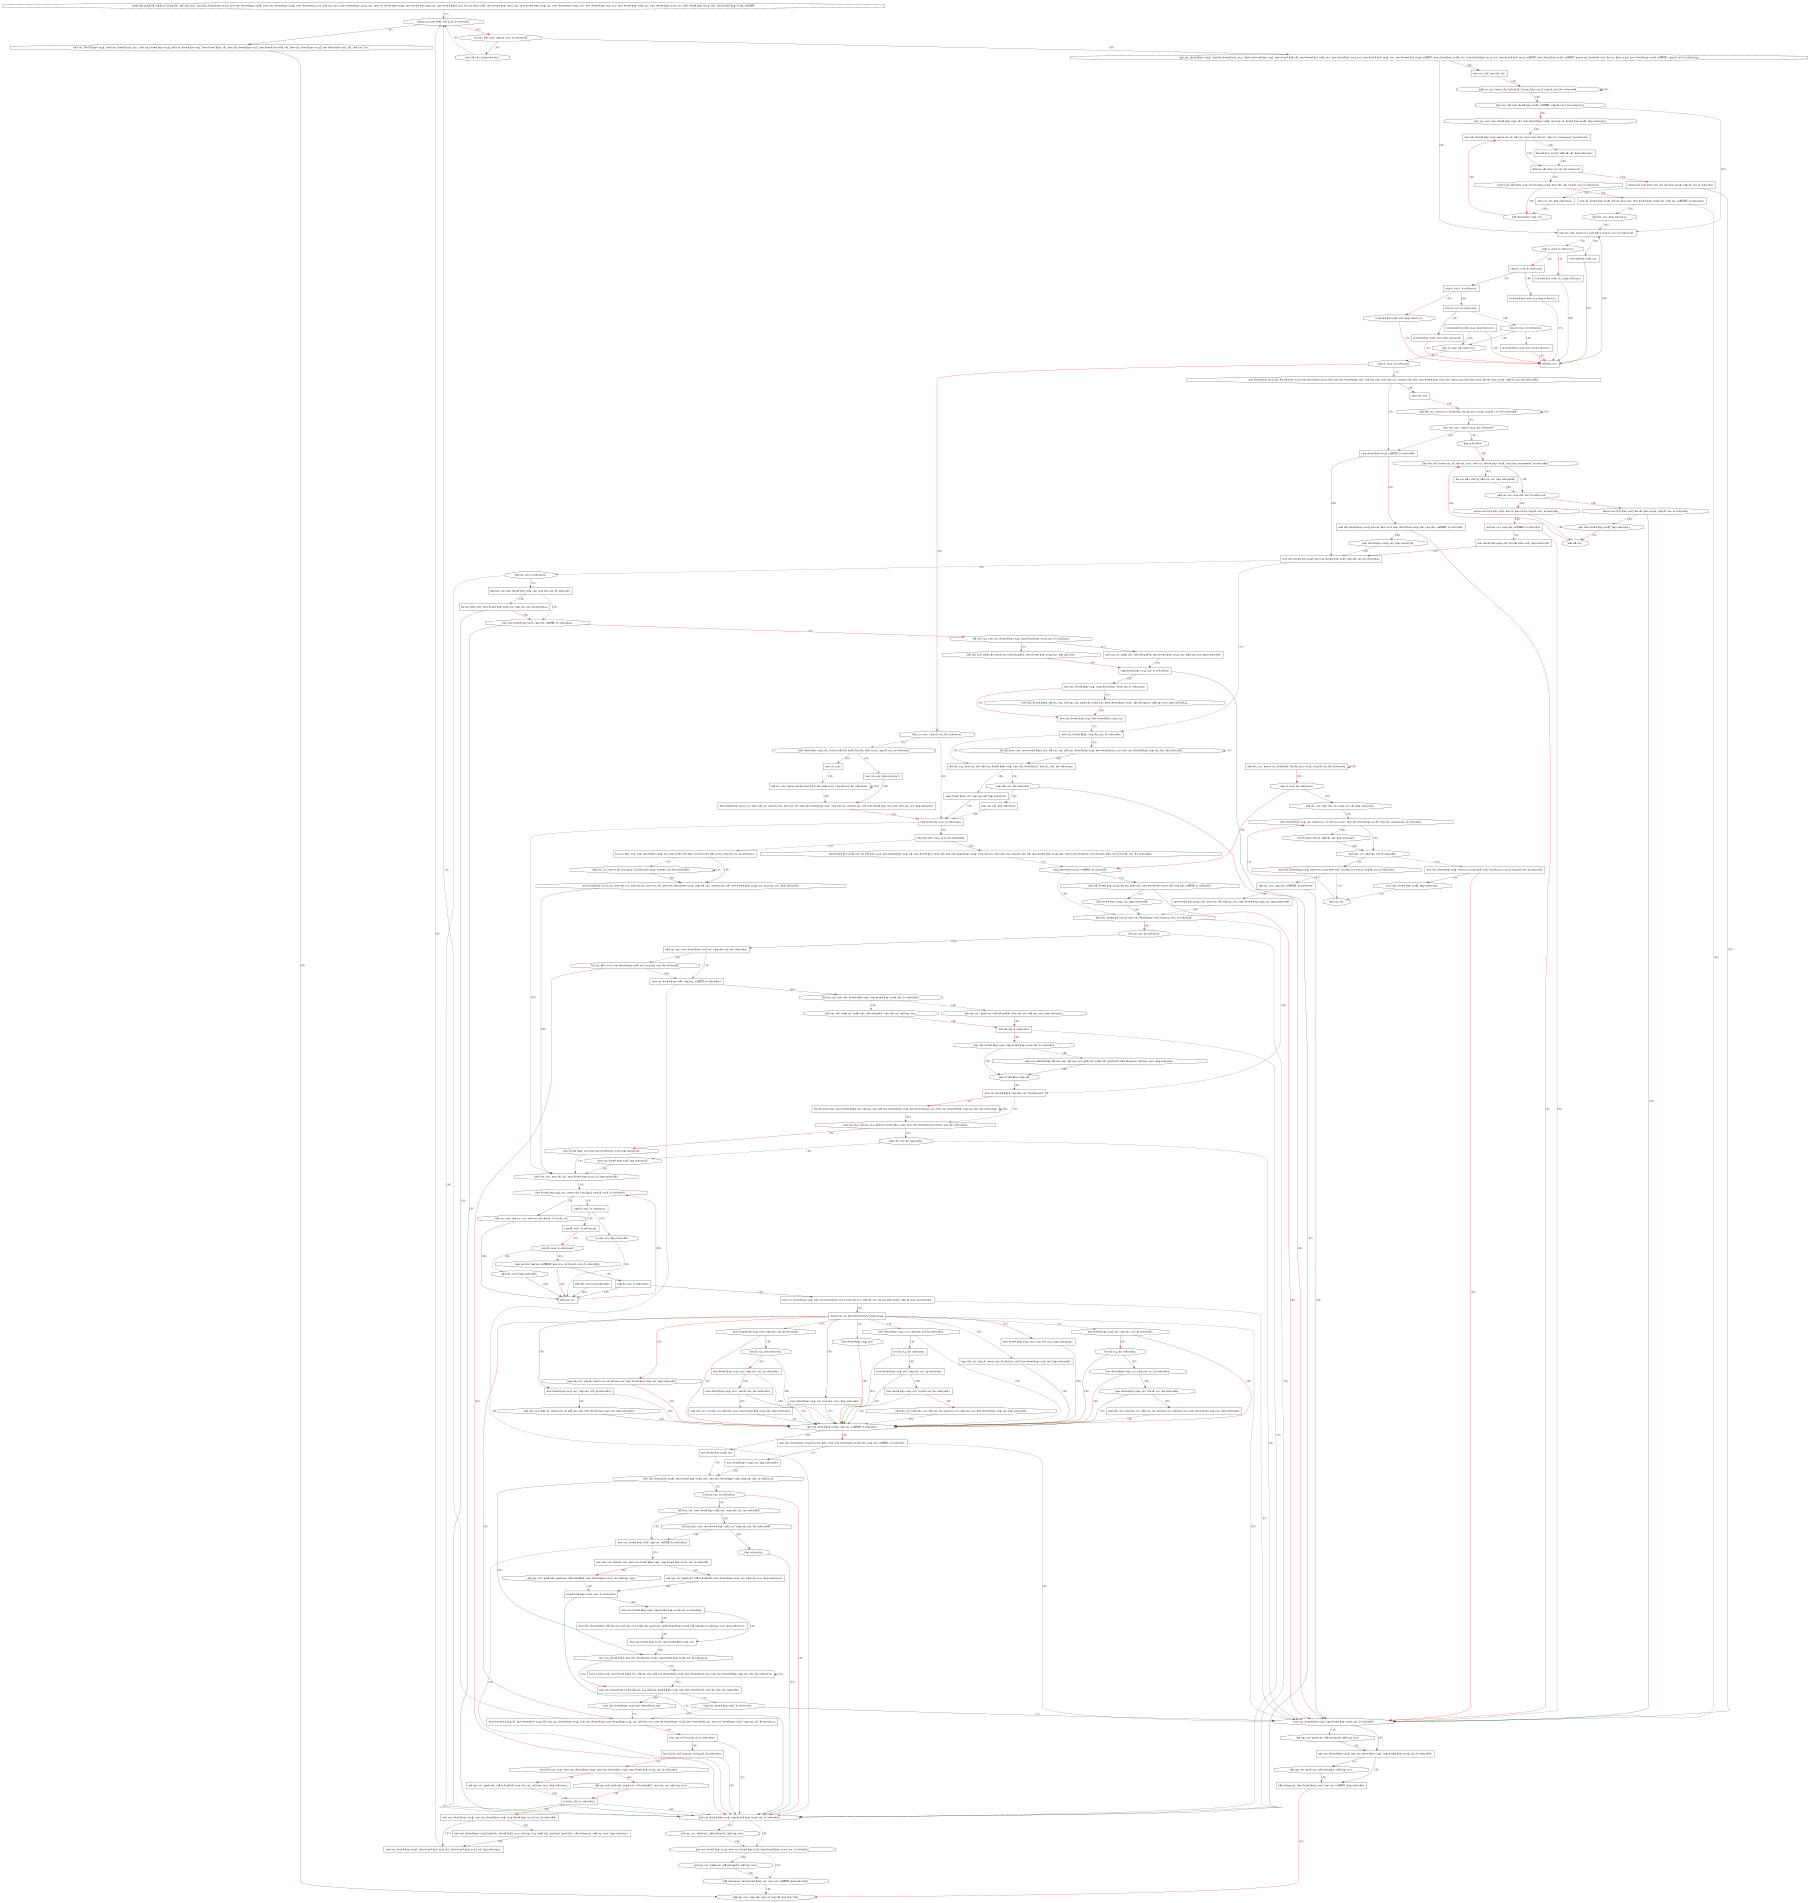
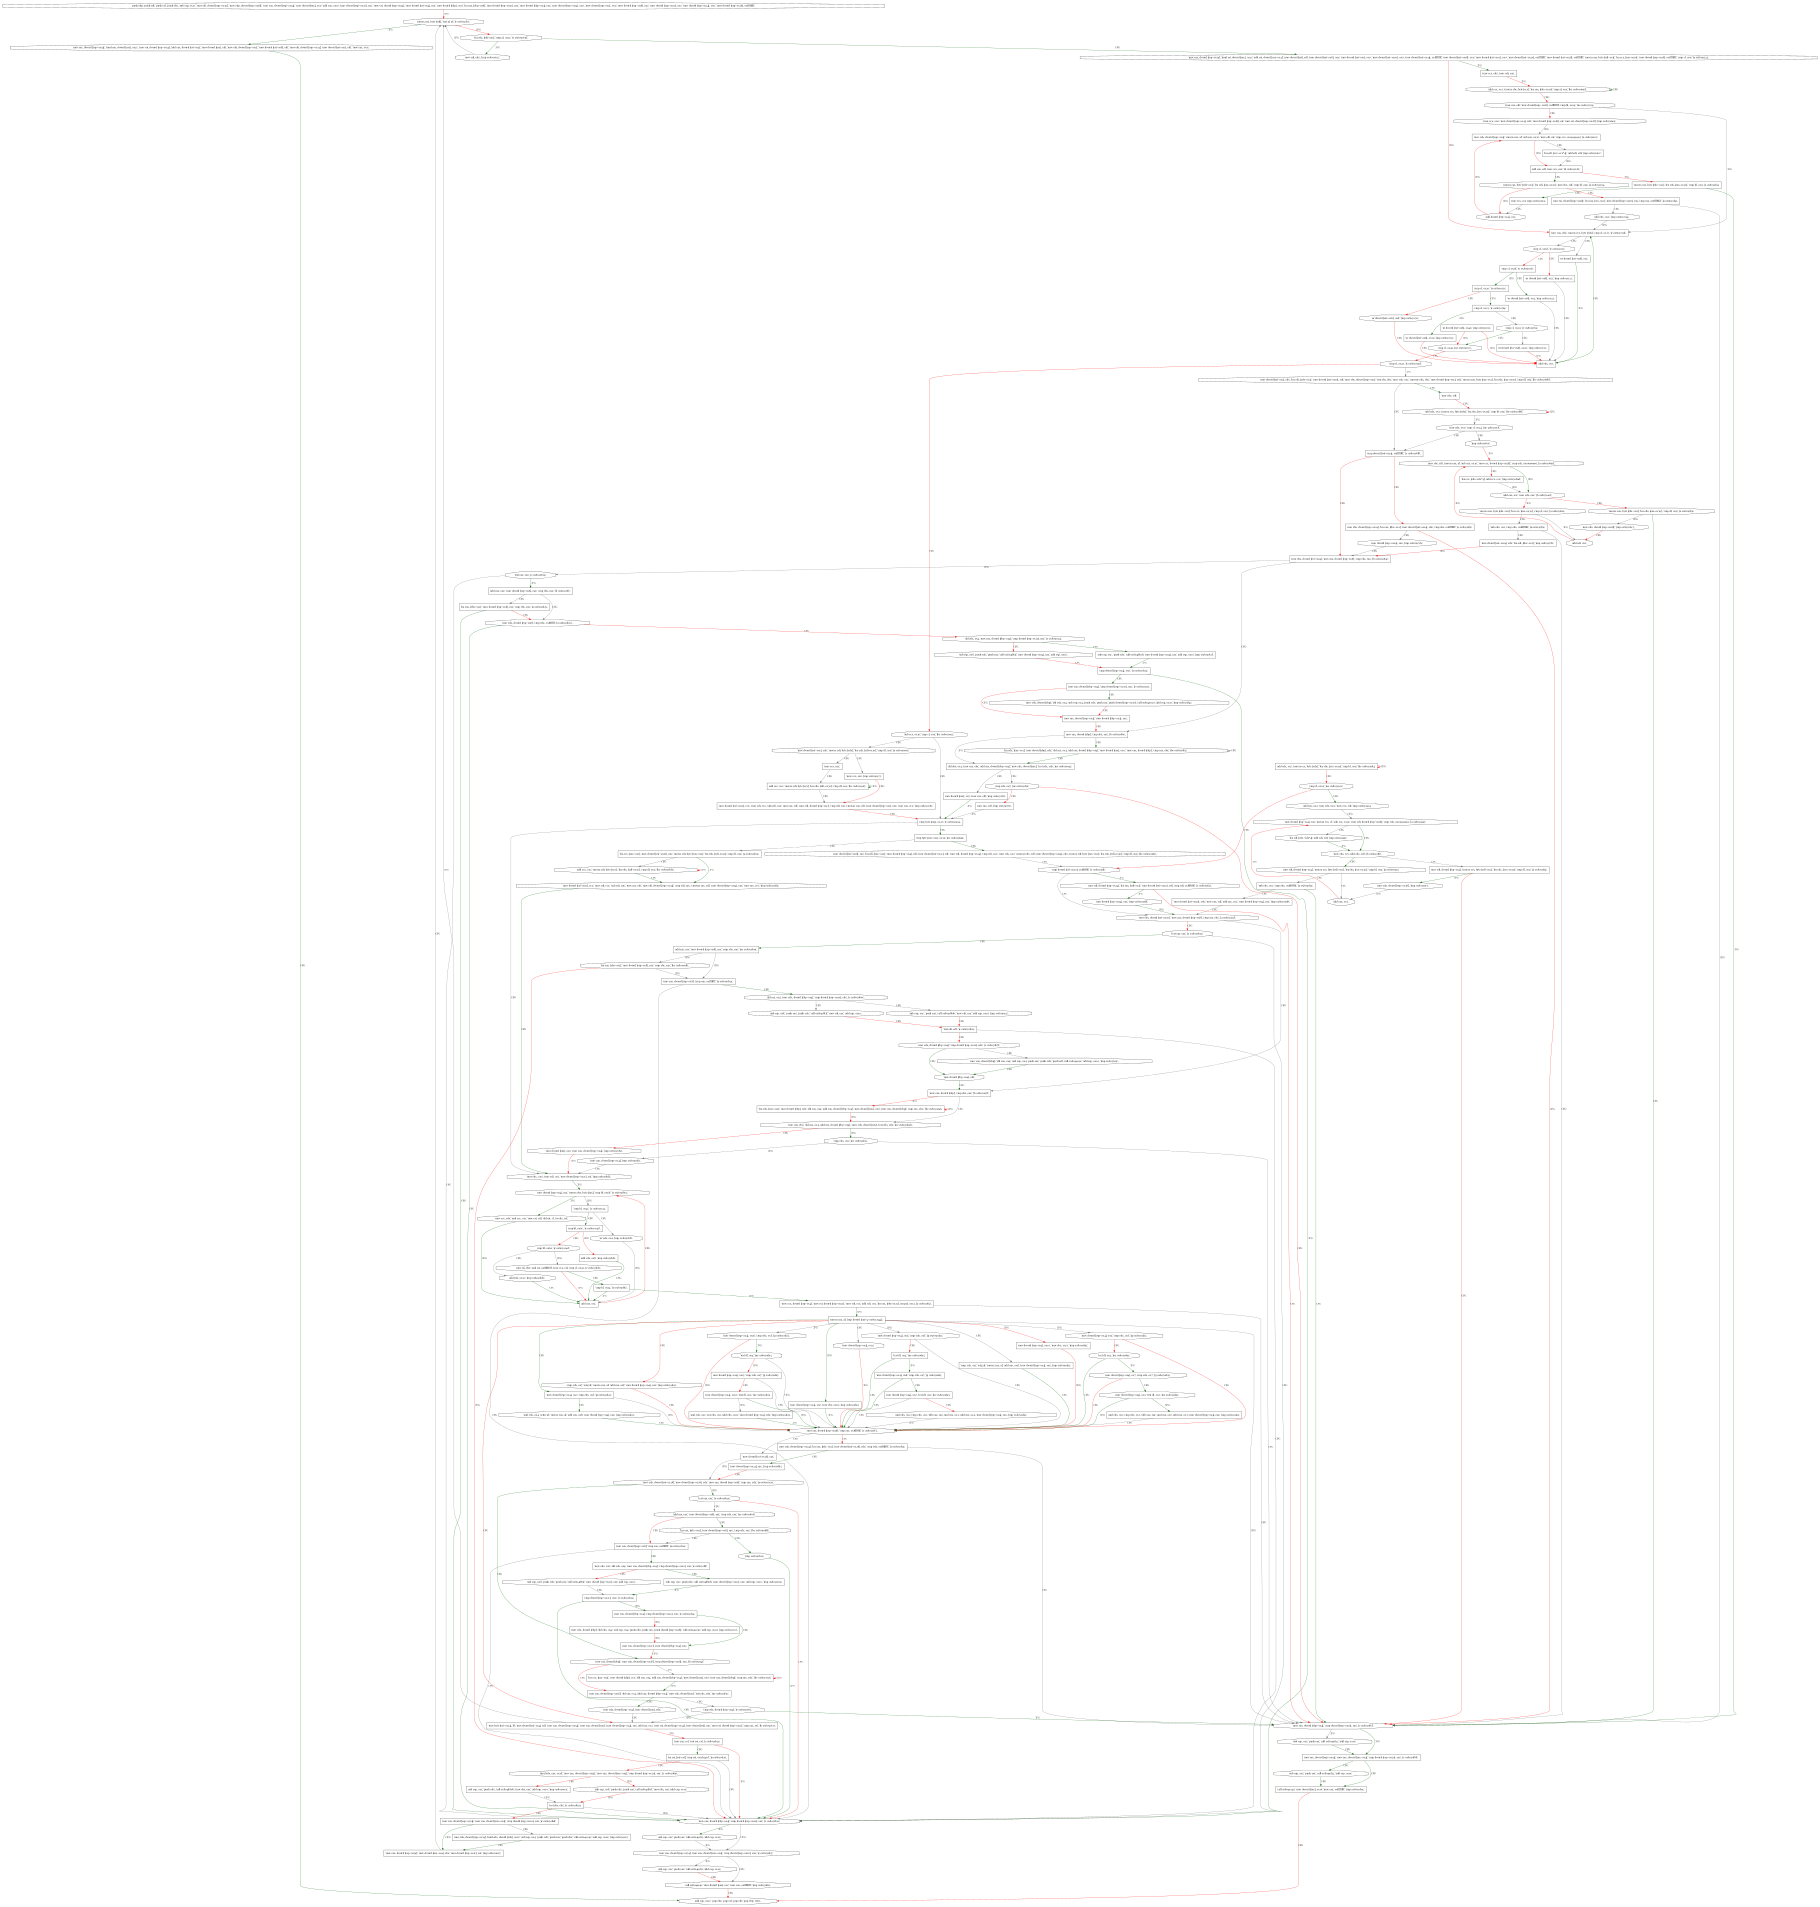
(1469, 428) -> (1475, 428)
(1092, 726) -> (1096, 726)
none -> (585, 1244)
